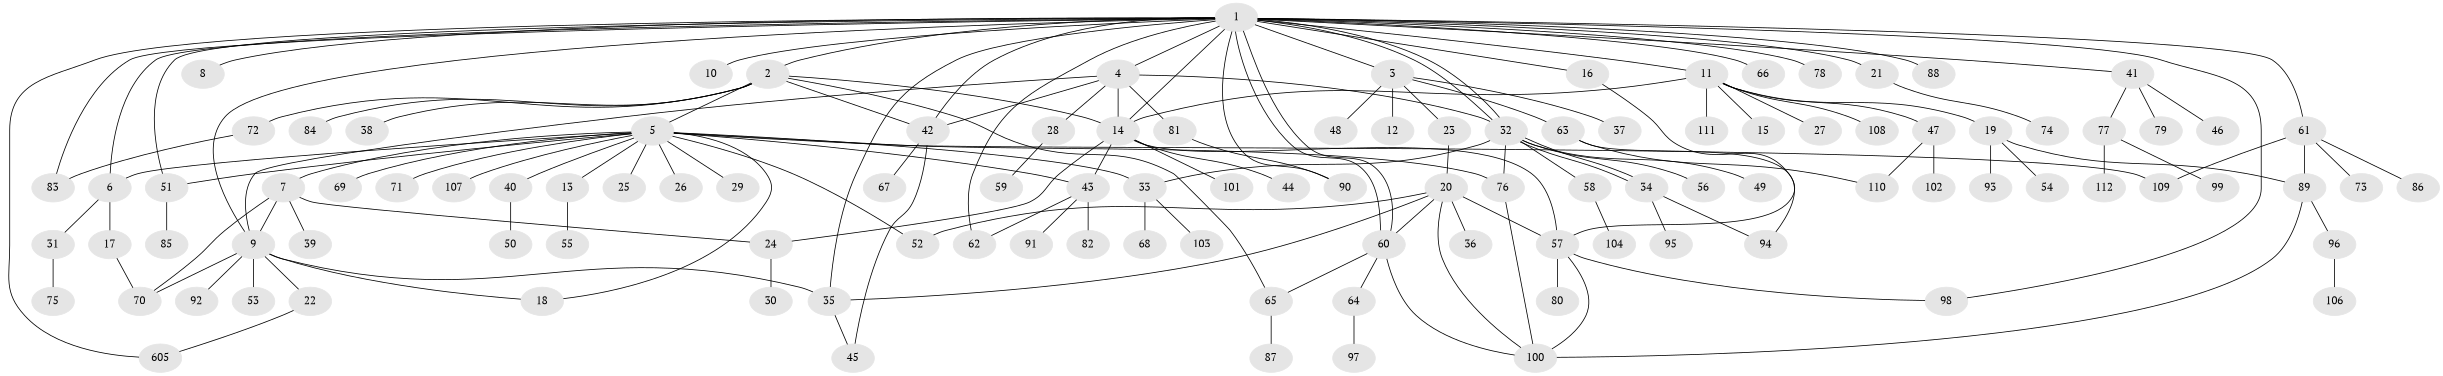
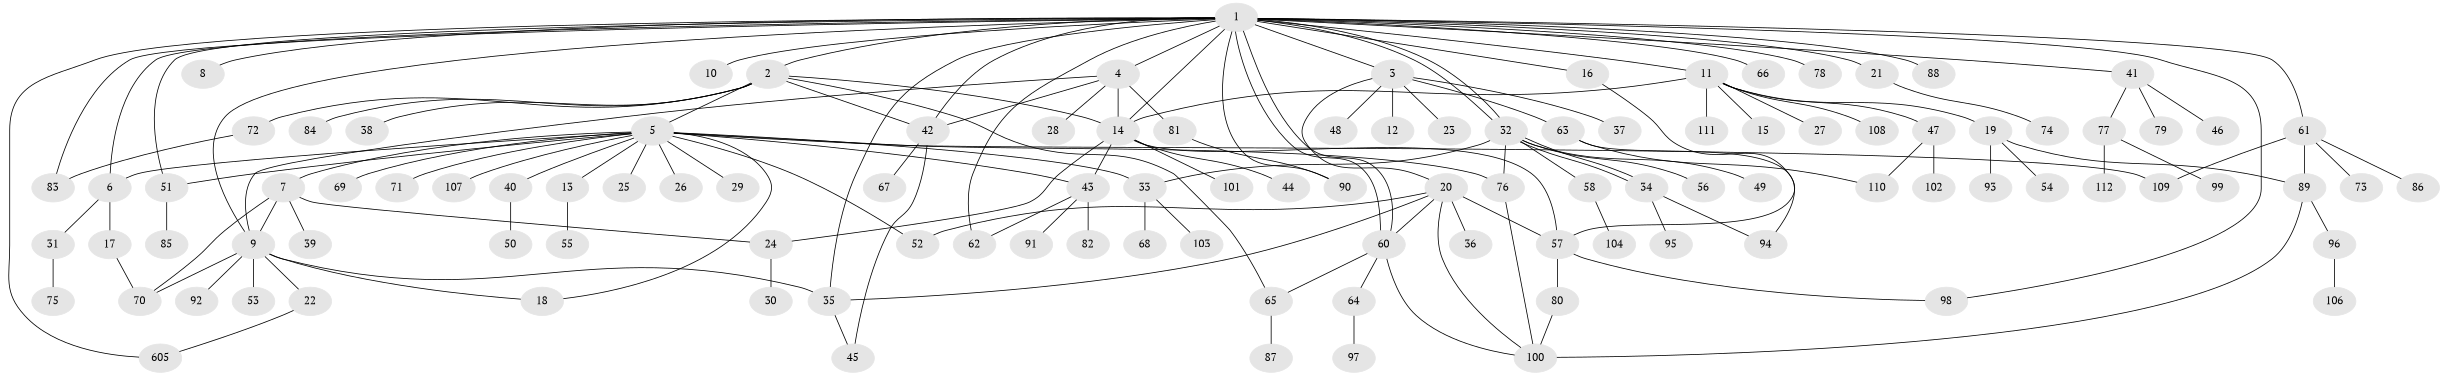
(1316, 86) -> none
(1448, 159) -> (1302, 134)
(1001, 188) -> none
(1588, 308) -> (1546, 330)
